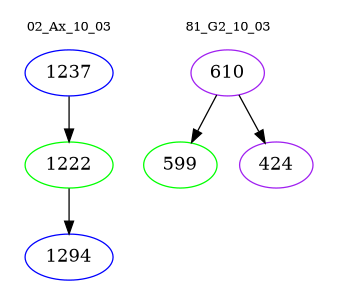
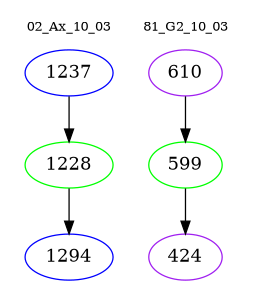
(249, 113) -> (185, 205)
(69, 165) -> (69, 165)
